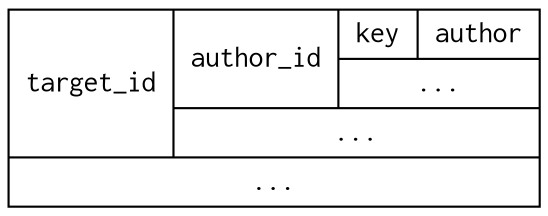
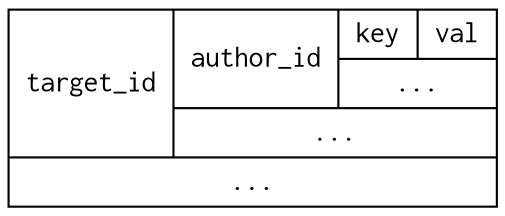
(479, 33) -> (457, 33)
